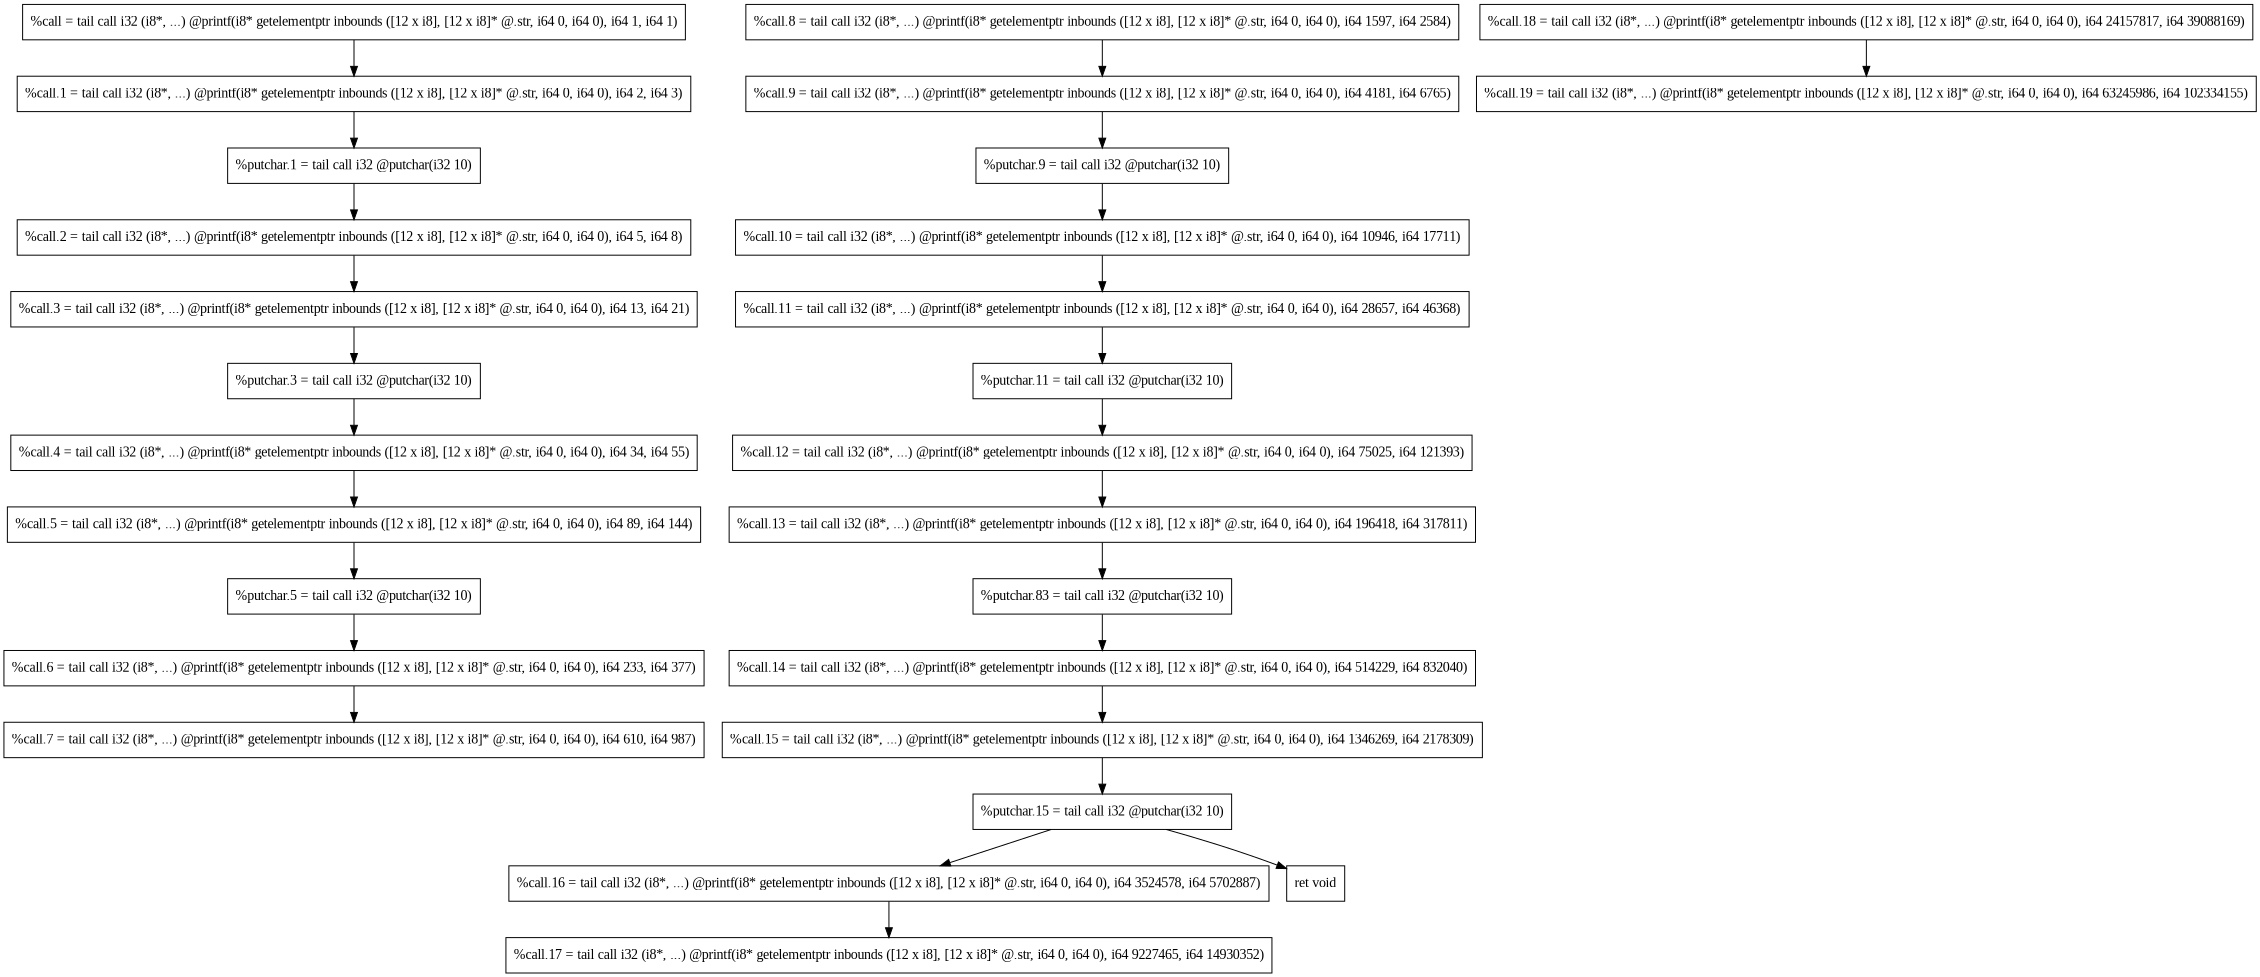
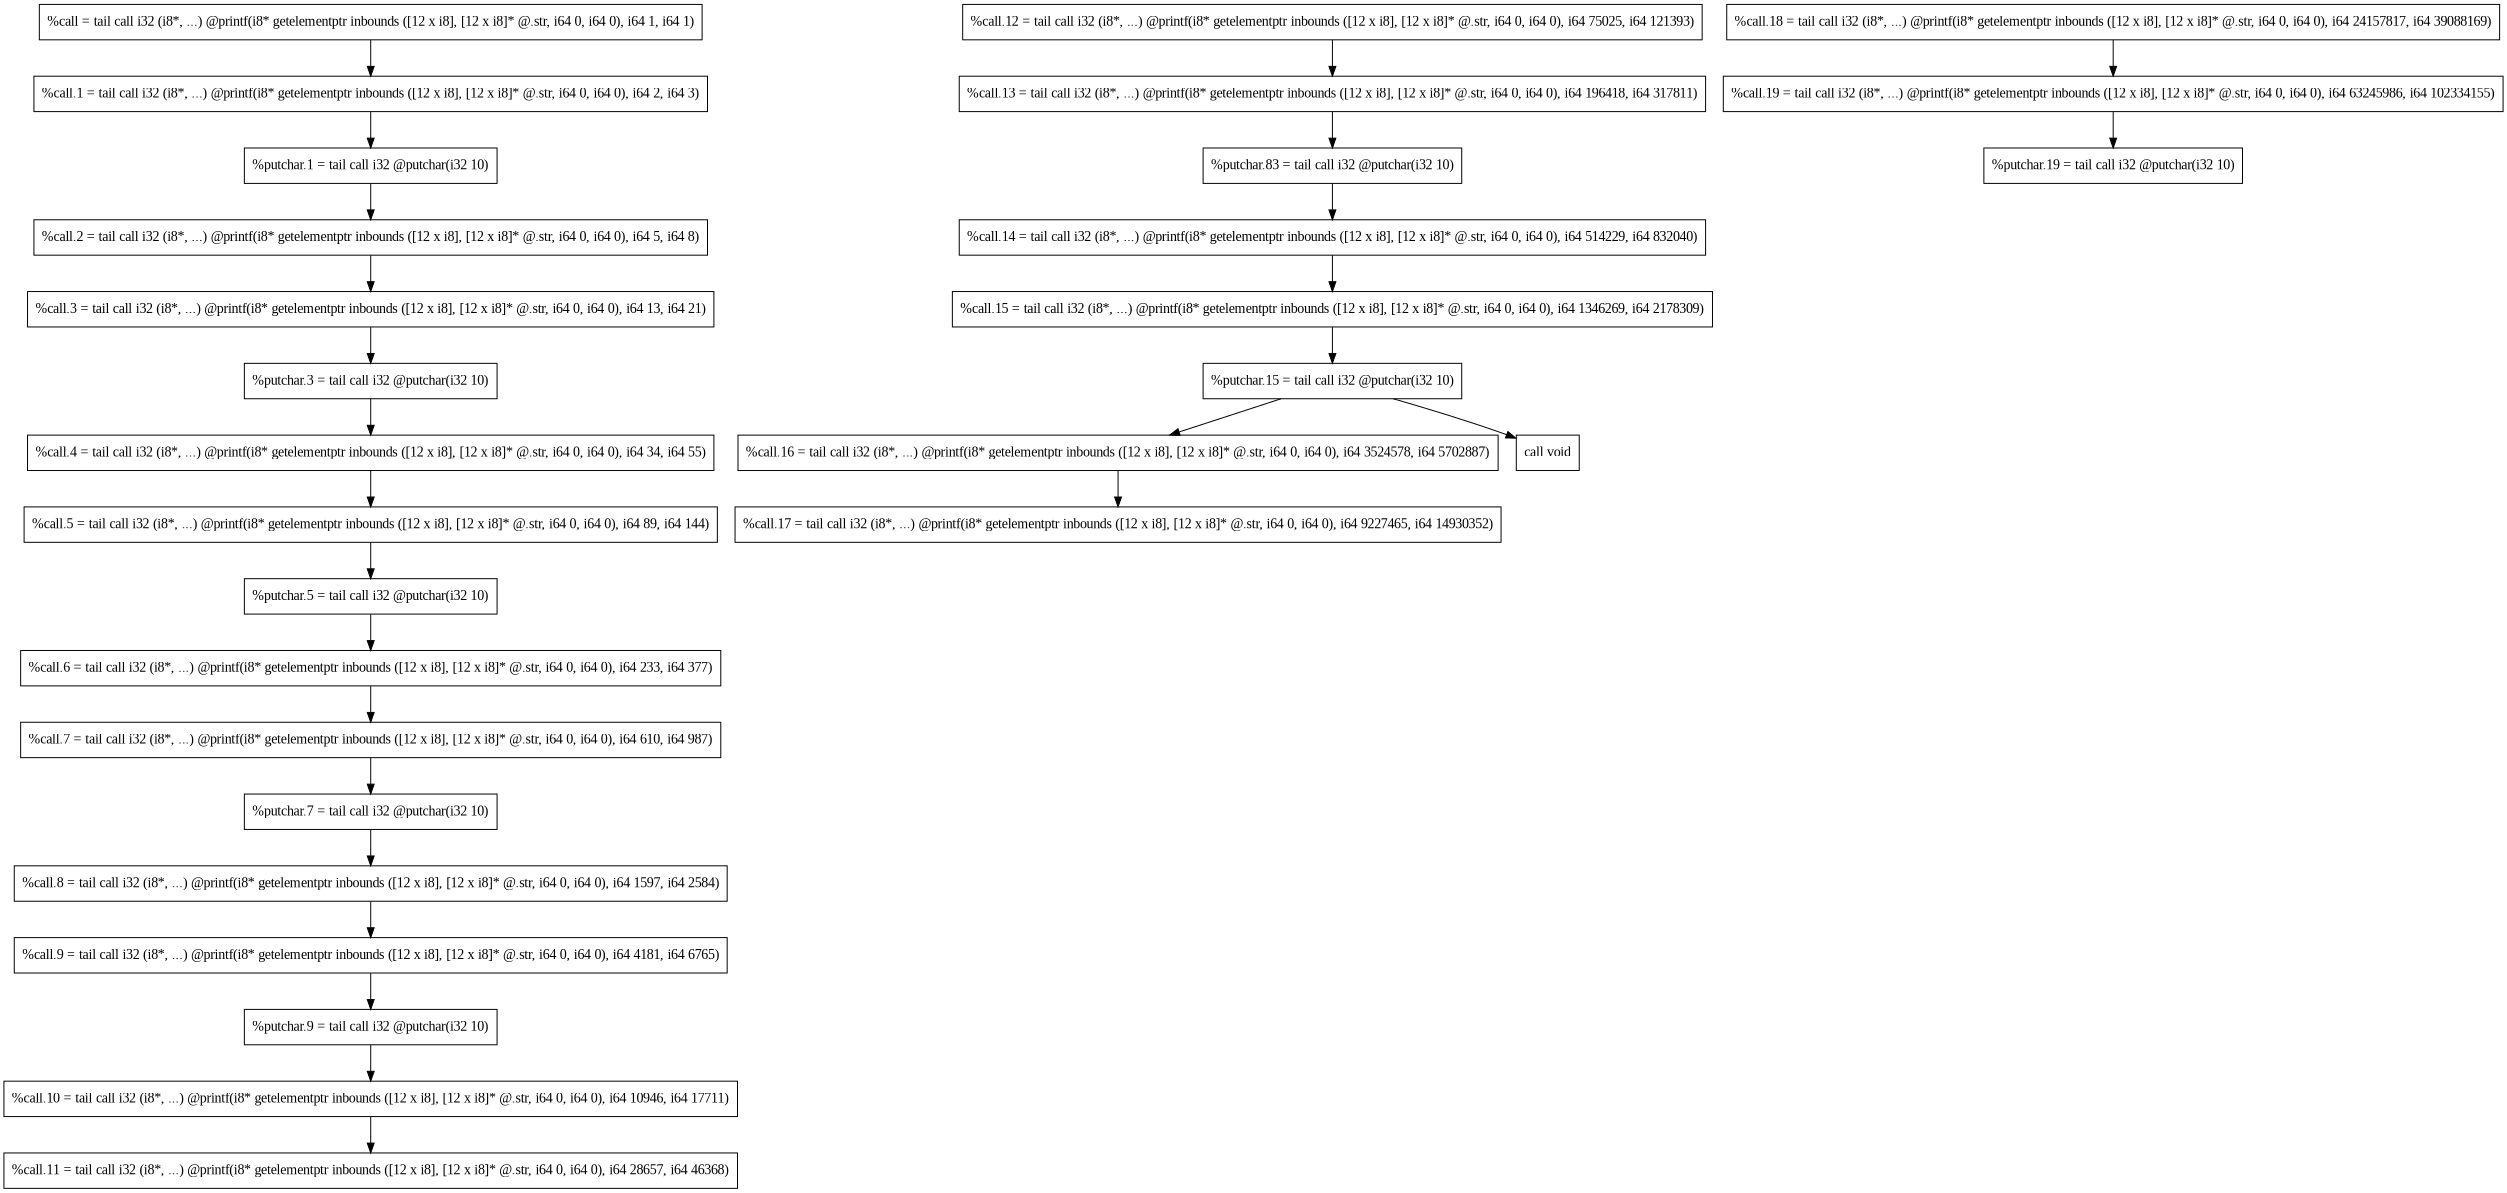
none -> (2113, 166)
(1102, 381) -> none
none -> (371, 812)
(1316, 884) -> (1548, 453)
